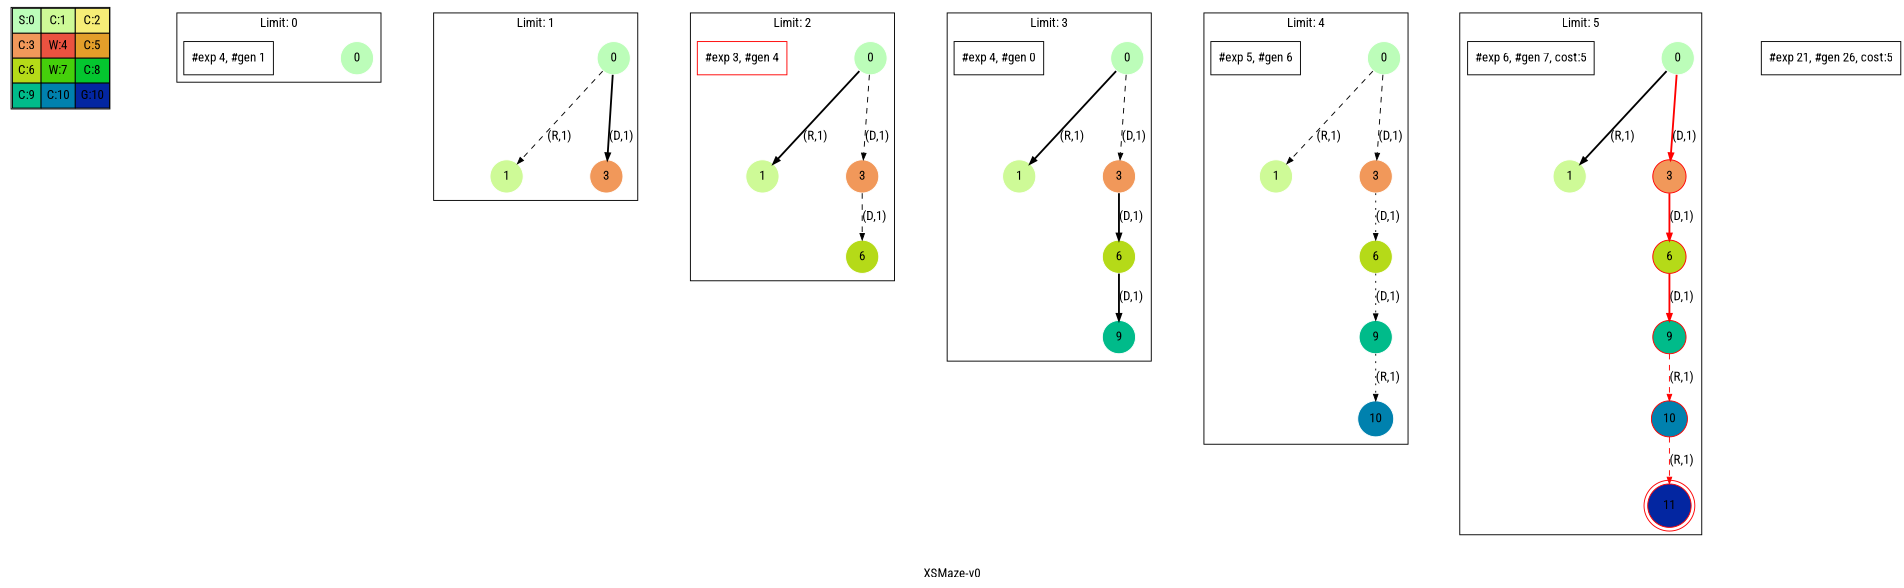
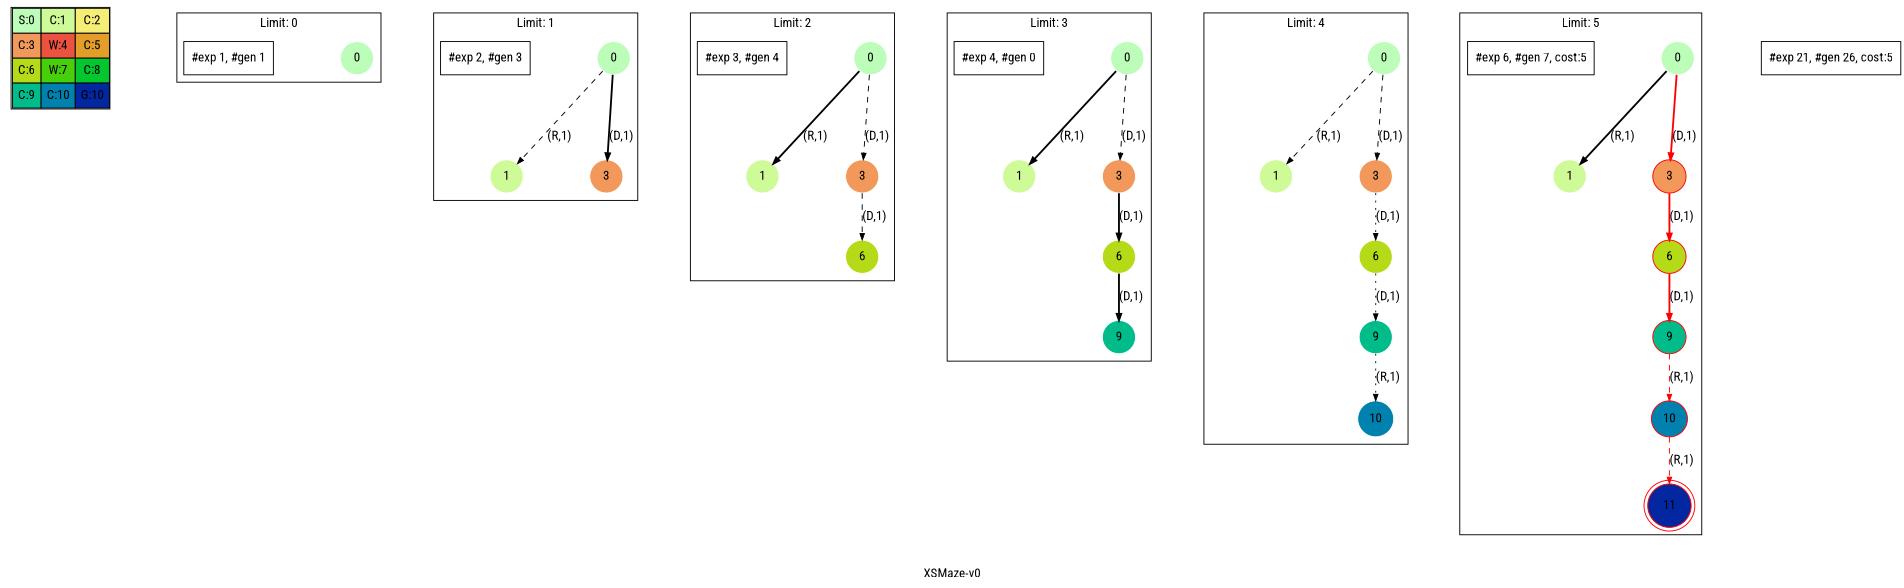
(229, 58) -> (229, 58)
none -> (485, 58)
(742, 58) -> (742, 58)
(1256, 58) -> none
